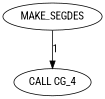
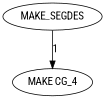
(53, 82) -> (53, 82)
